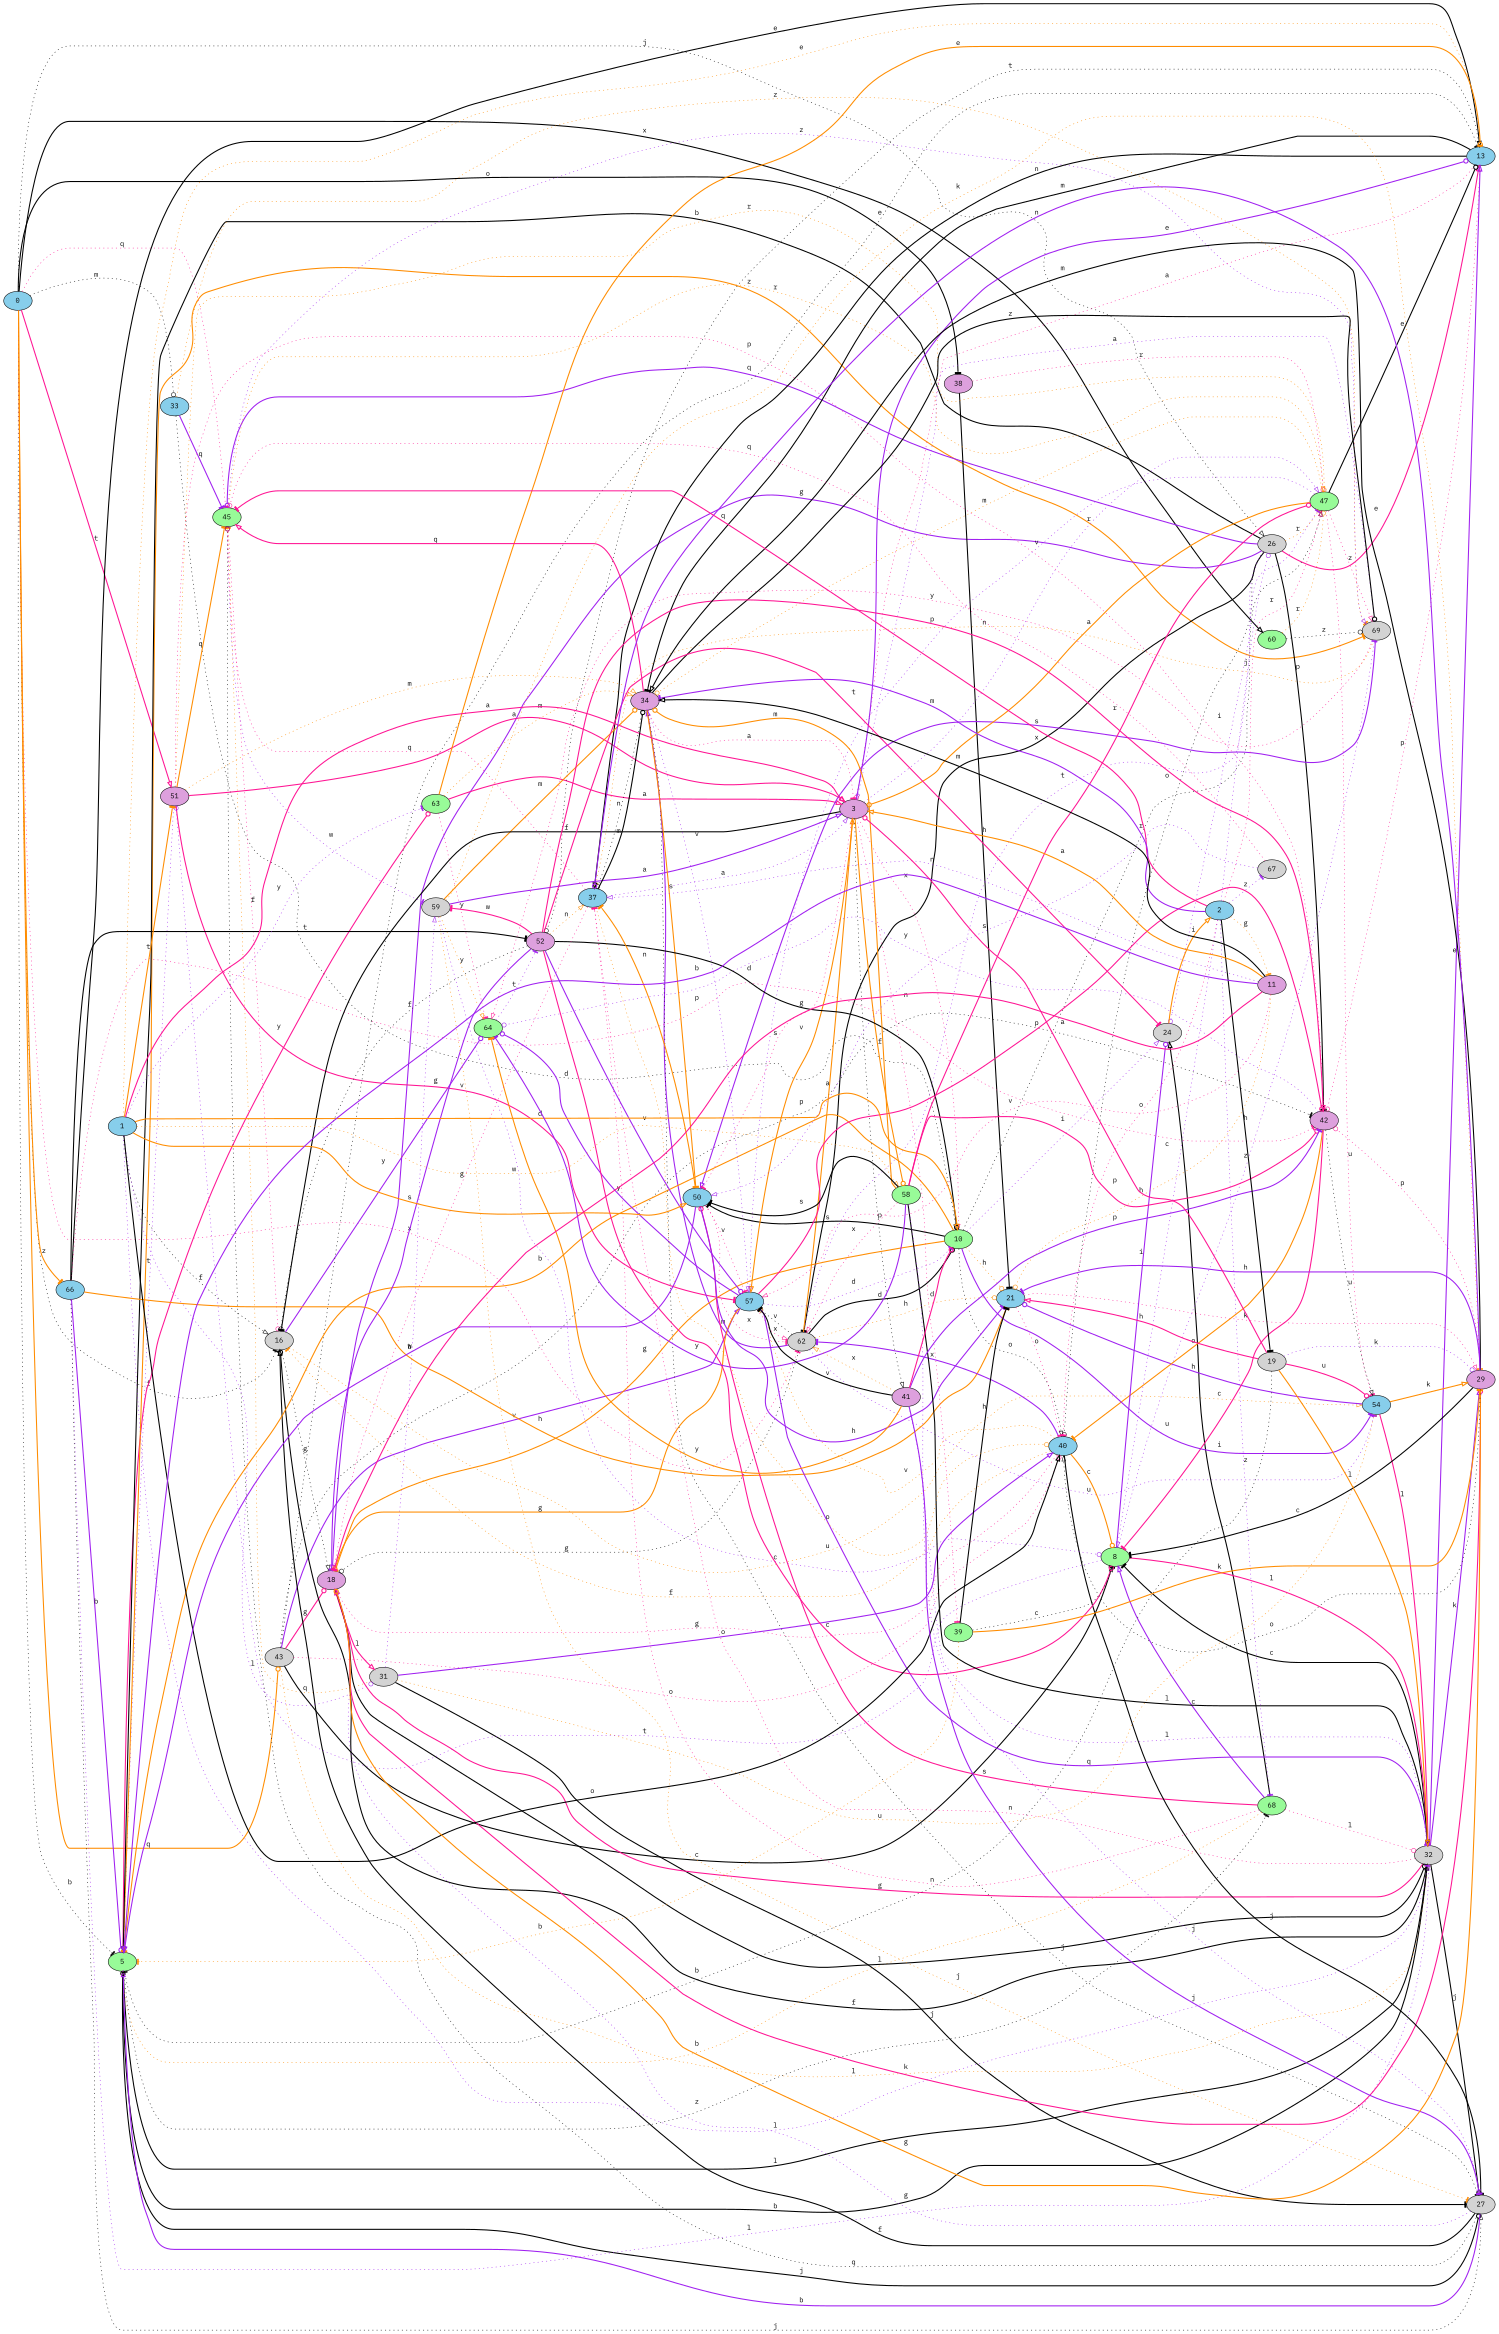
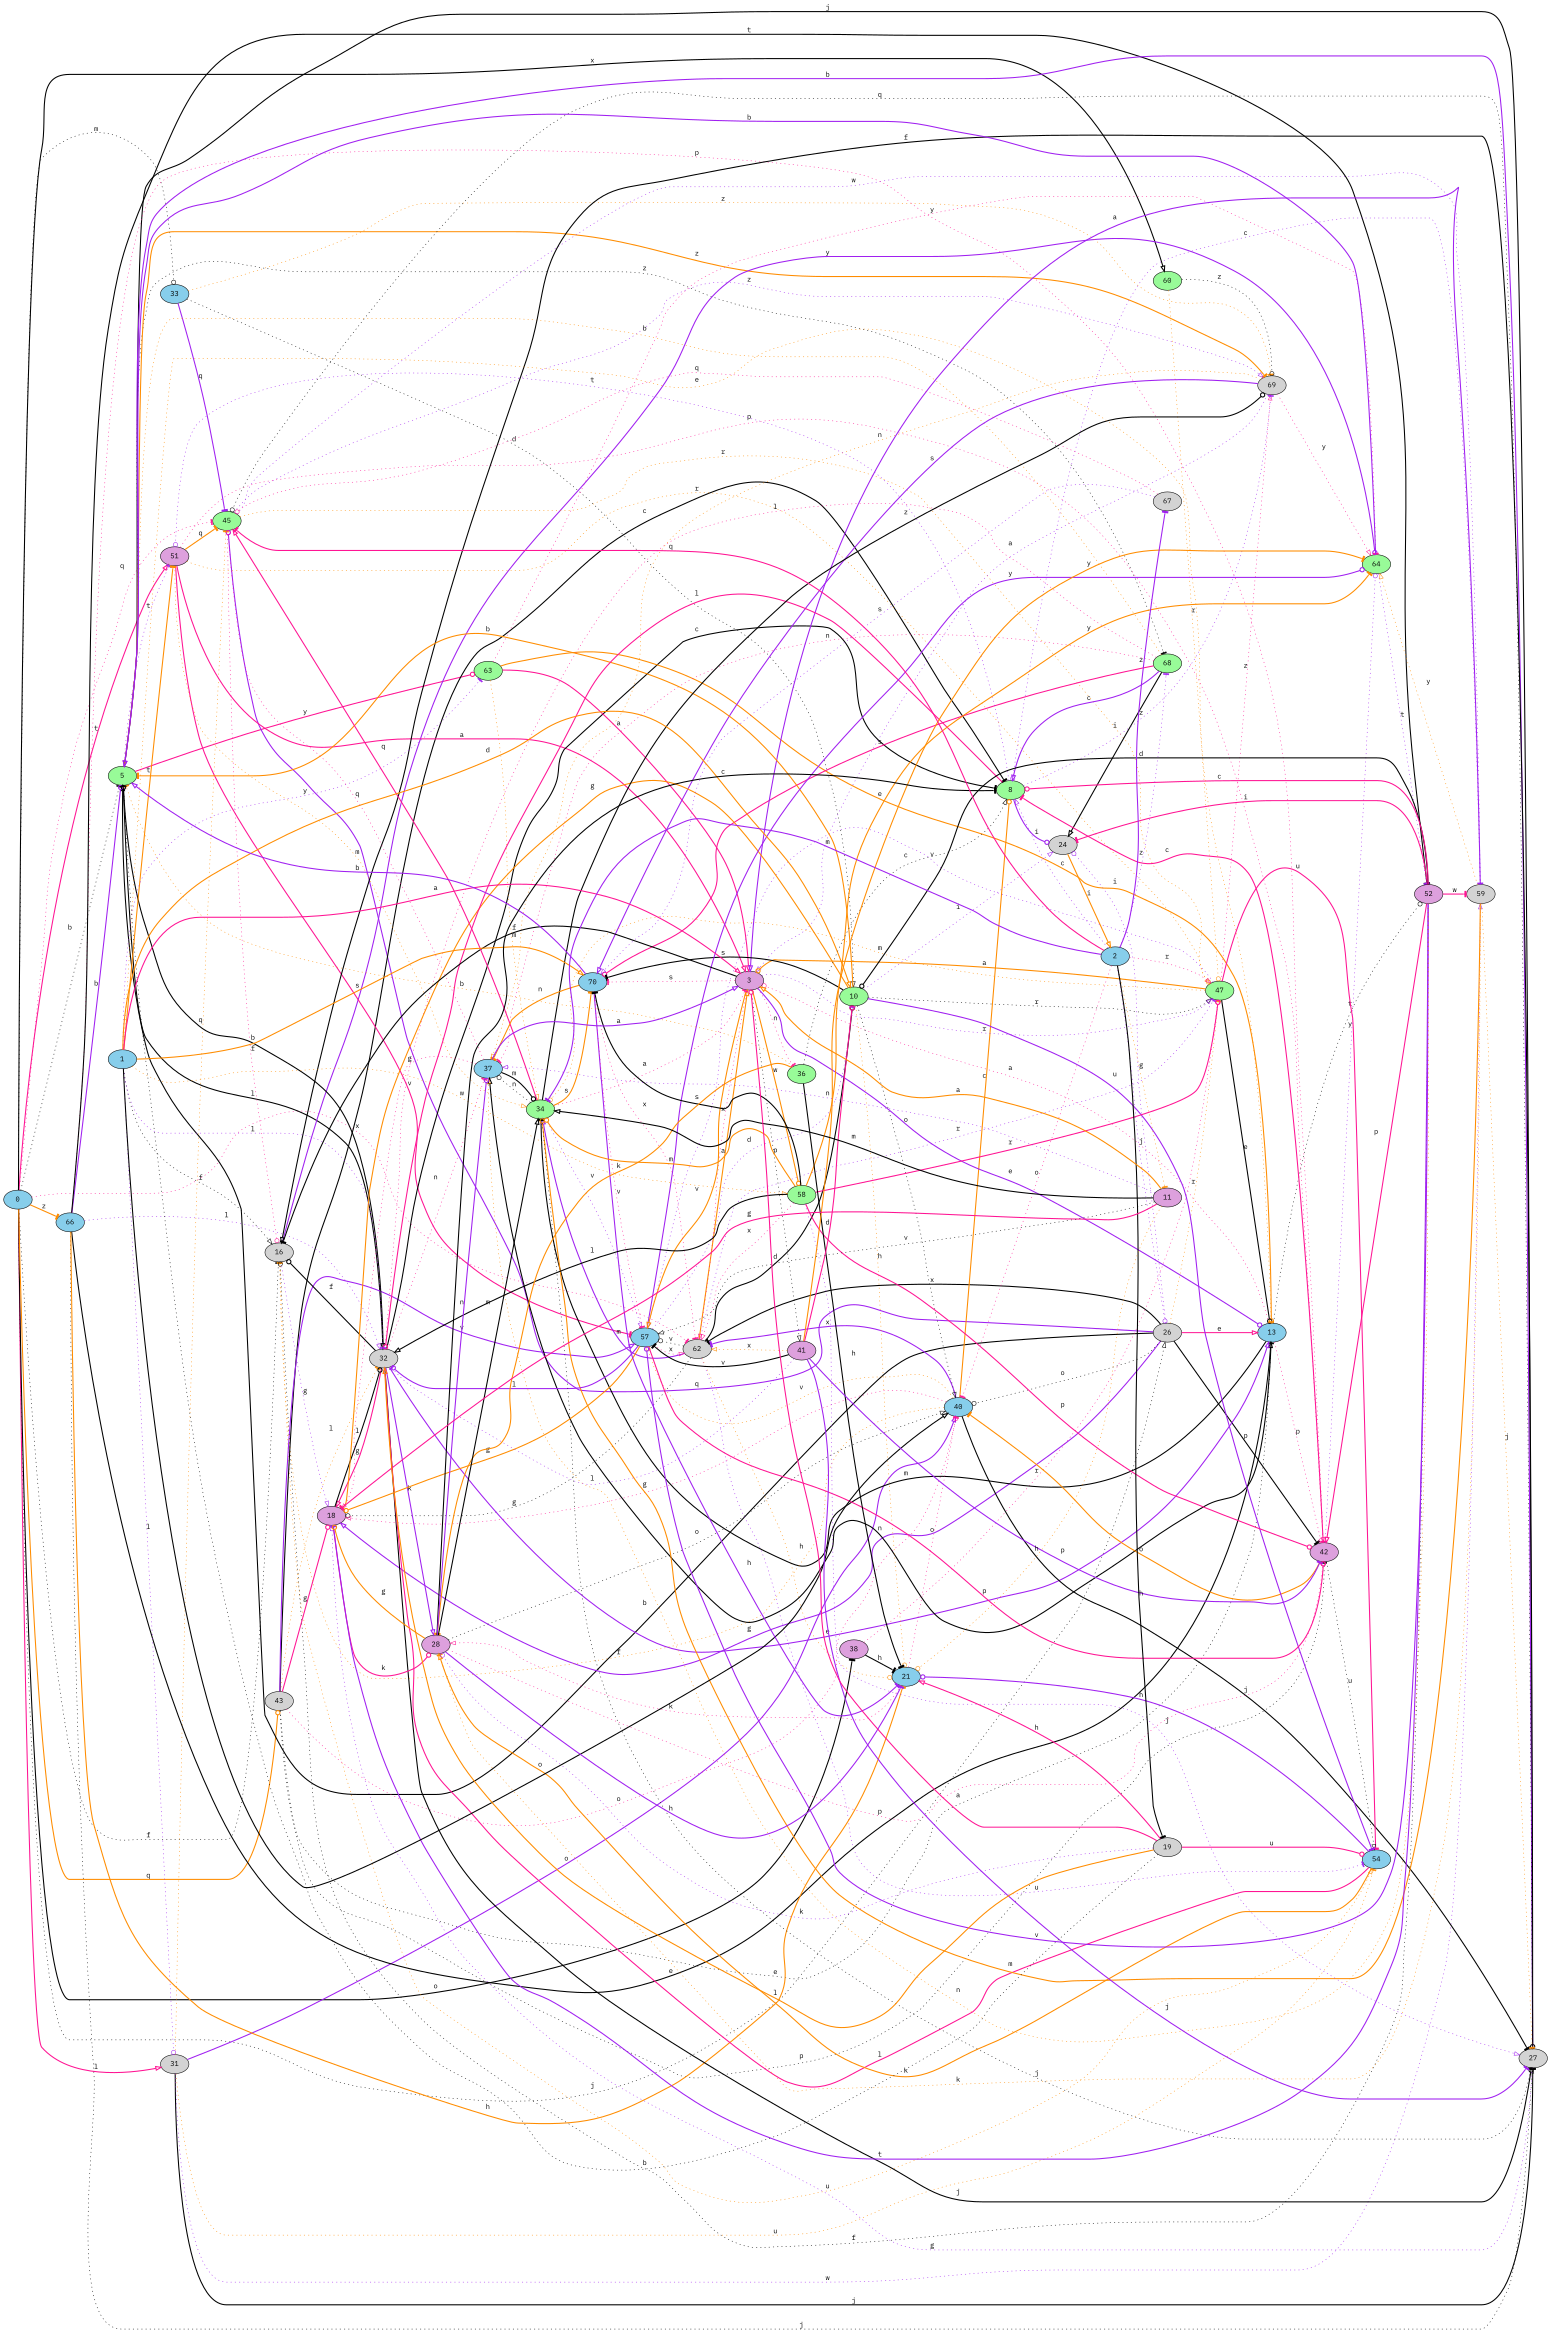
(854, 692) -> (1246, 797)
(645, 701) -> (540, 1109)
(1063, 776) -> (958, 1129)
(732, 876) -> (608, 1026)
(1242, 893) -> (1138, 731)
(1345, 953) -> (1361, 1276)
(939, 1002) -> (722, 1136)
(880, 1042) -> (776, 1070)
(387, 1080) -> (643, 117)
(436, 1081) -> (880, 2155)
(1010, 1111) -> (896, 1245)
(697, 1198) -> (593, 982)
(662, 1337) -> (936, 736)
(713, 1337) -> none
(1481, 1380) -> (436, 1645)
(304, 1452) -> (301, 1382)
(958, 1632) -> (802, 1074)
(354, 1646) -> (26, 1689)
(1089, 1761) -> (514, 1385)
